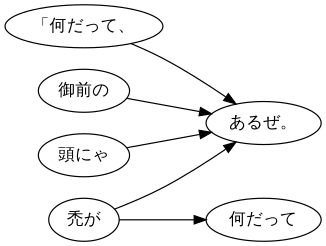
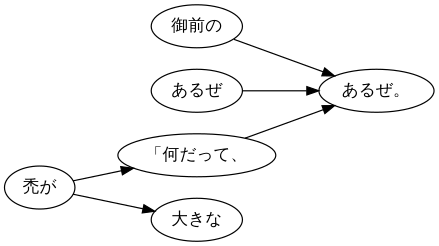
(84, 155) -> (197, 91)
(172, 183) -> (97, 176)
(264, 220) -> (197, 220)
